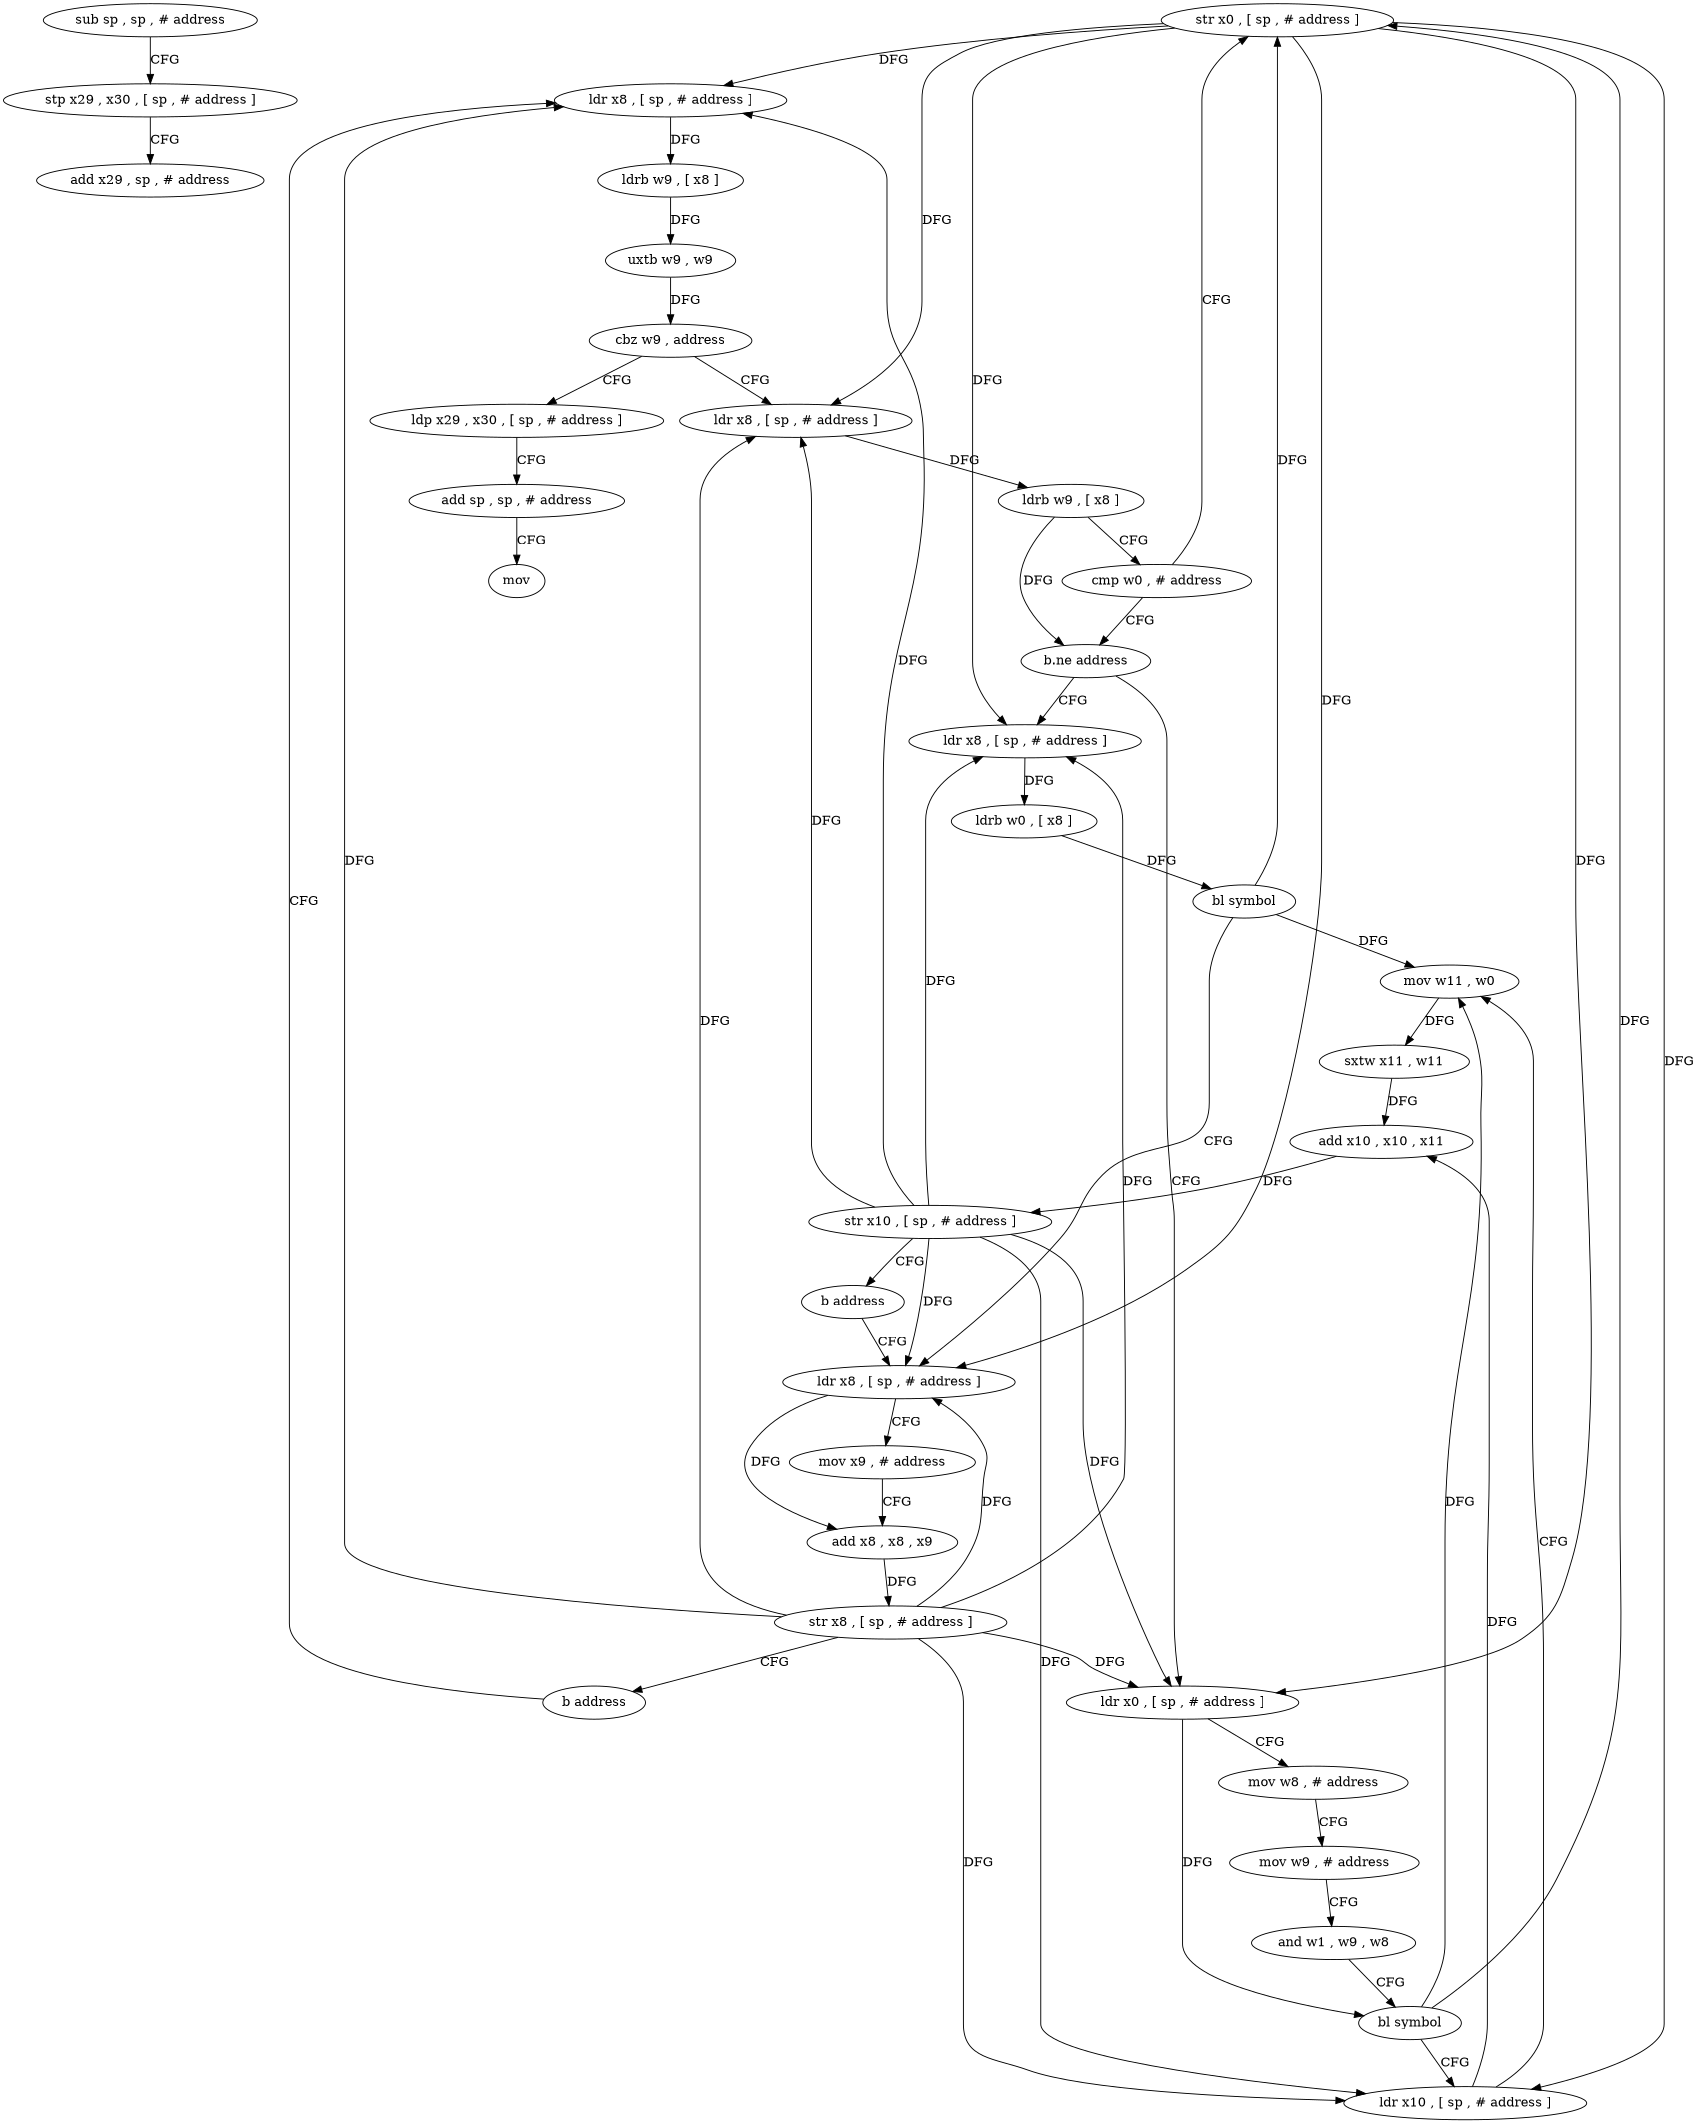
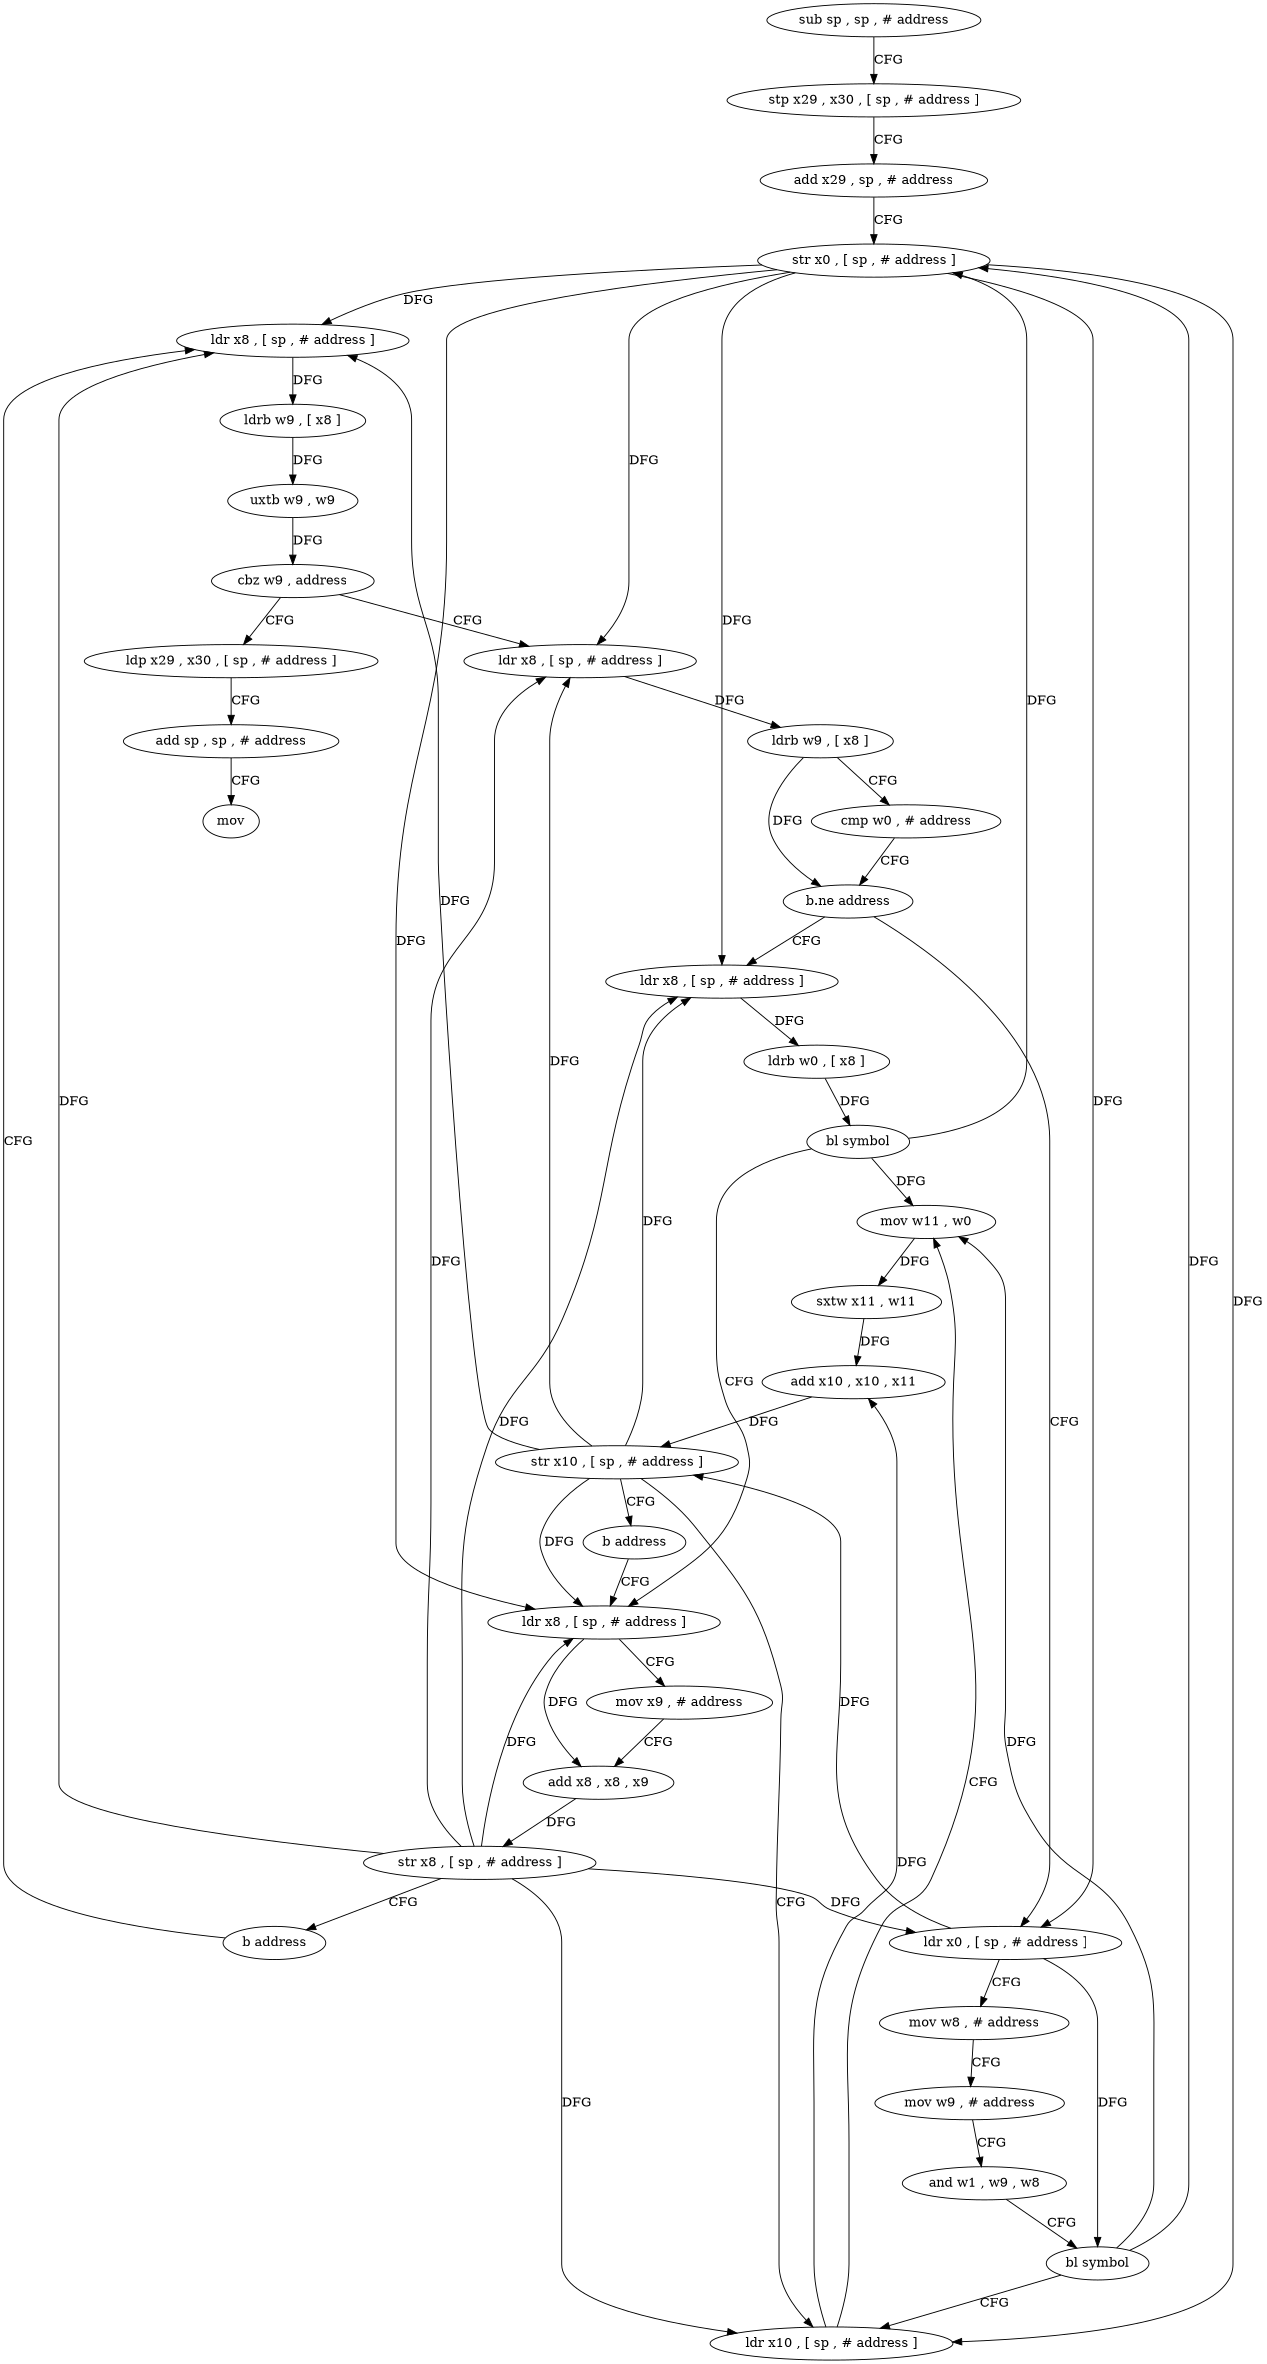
(1202, 300) -> (874, 216)
(1085, 1444) -> (840, 1681)
(1056, 1663) -> (791, 1903)
